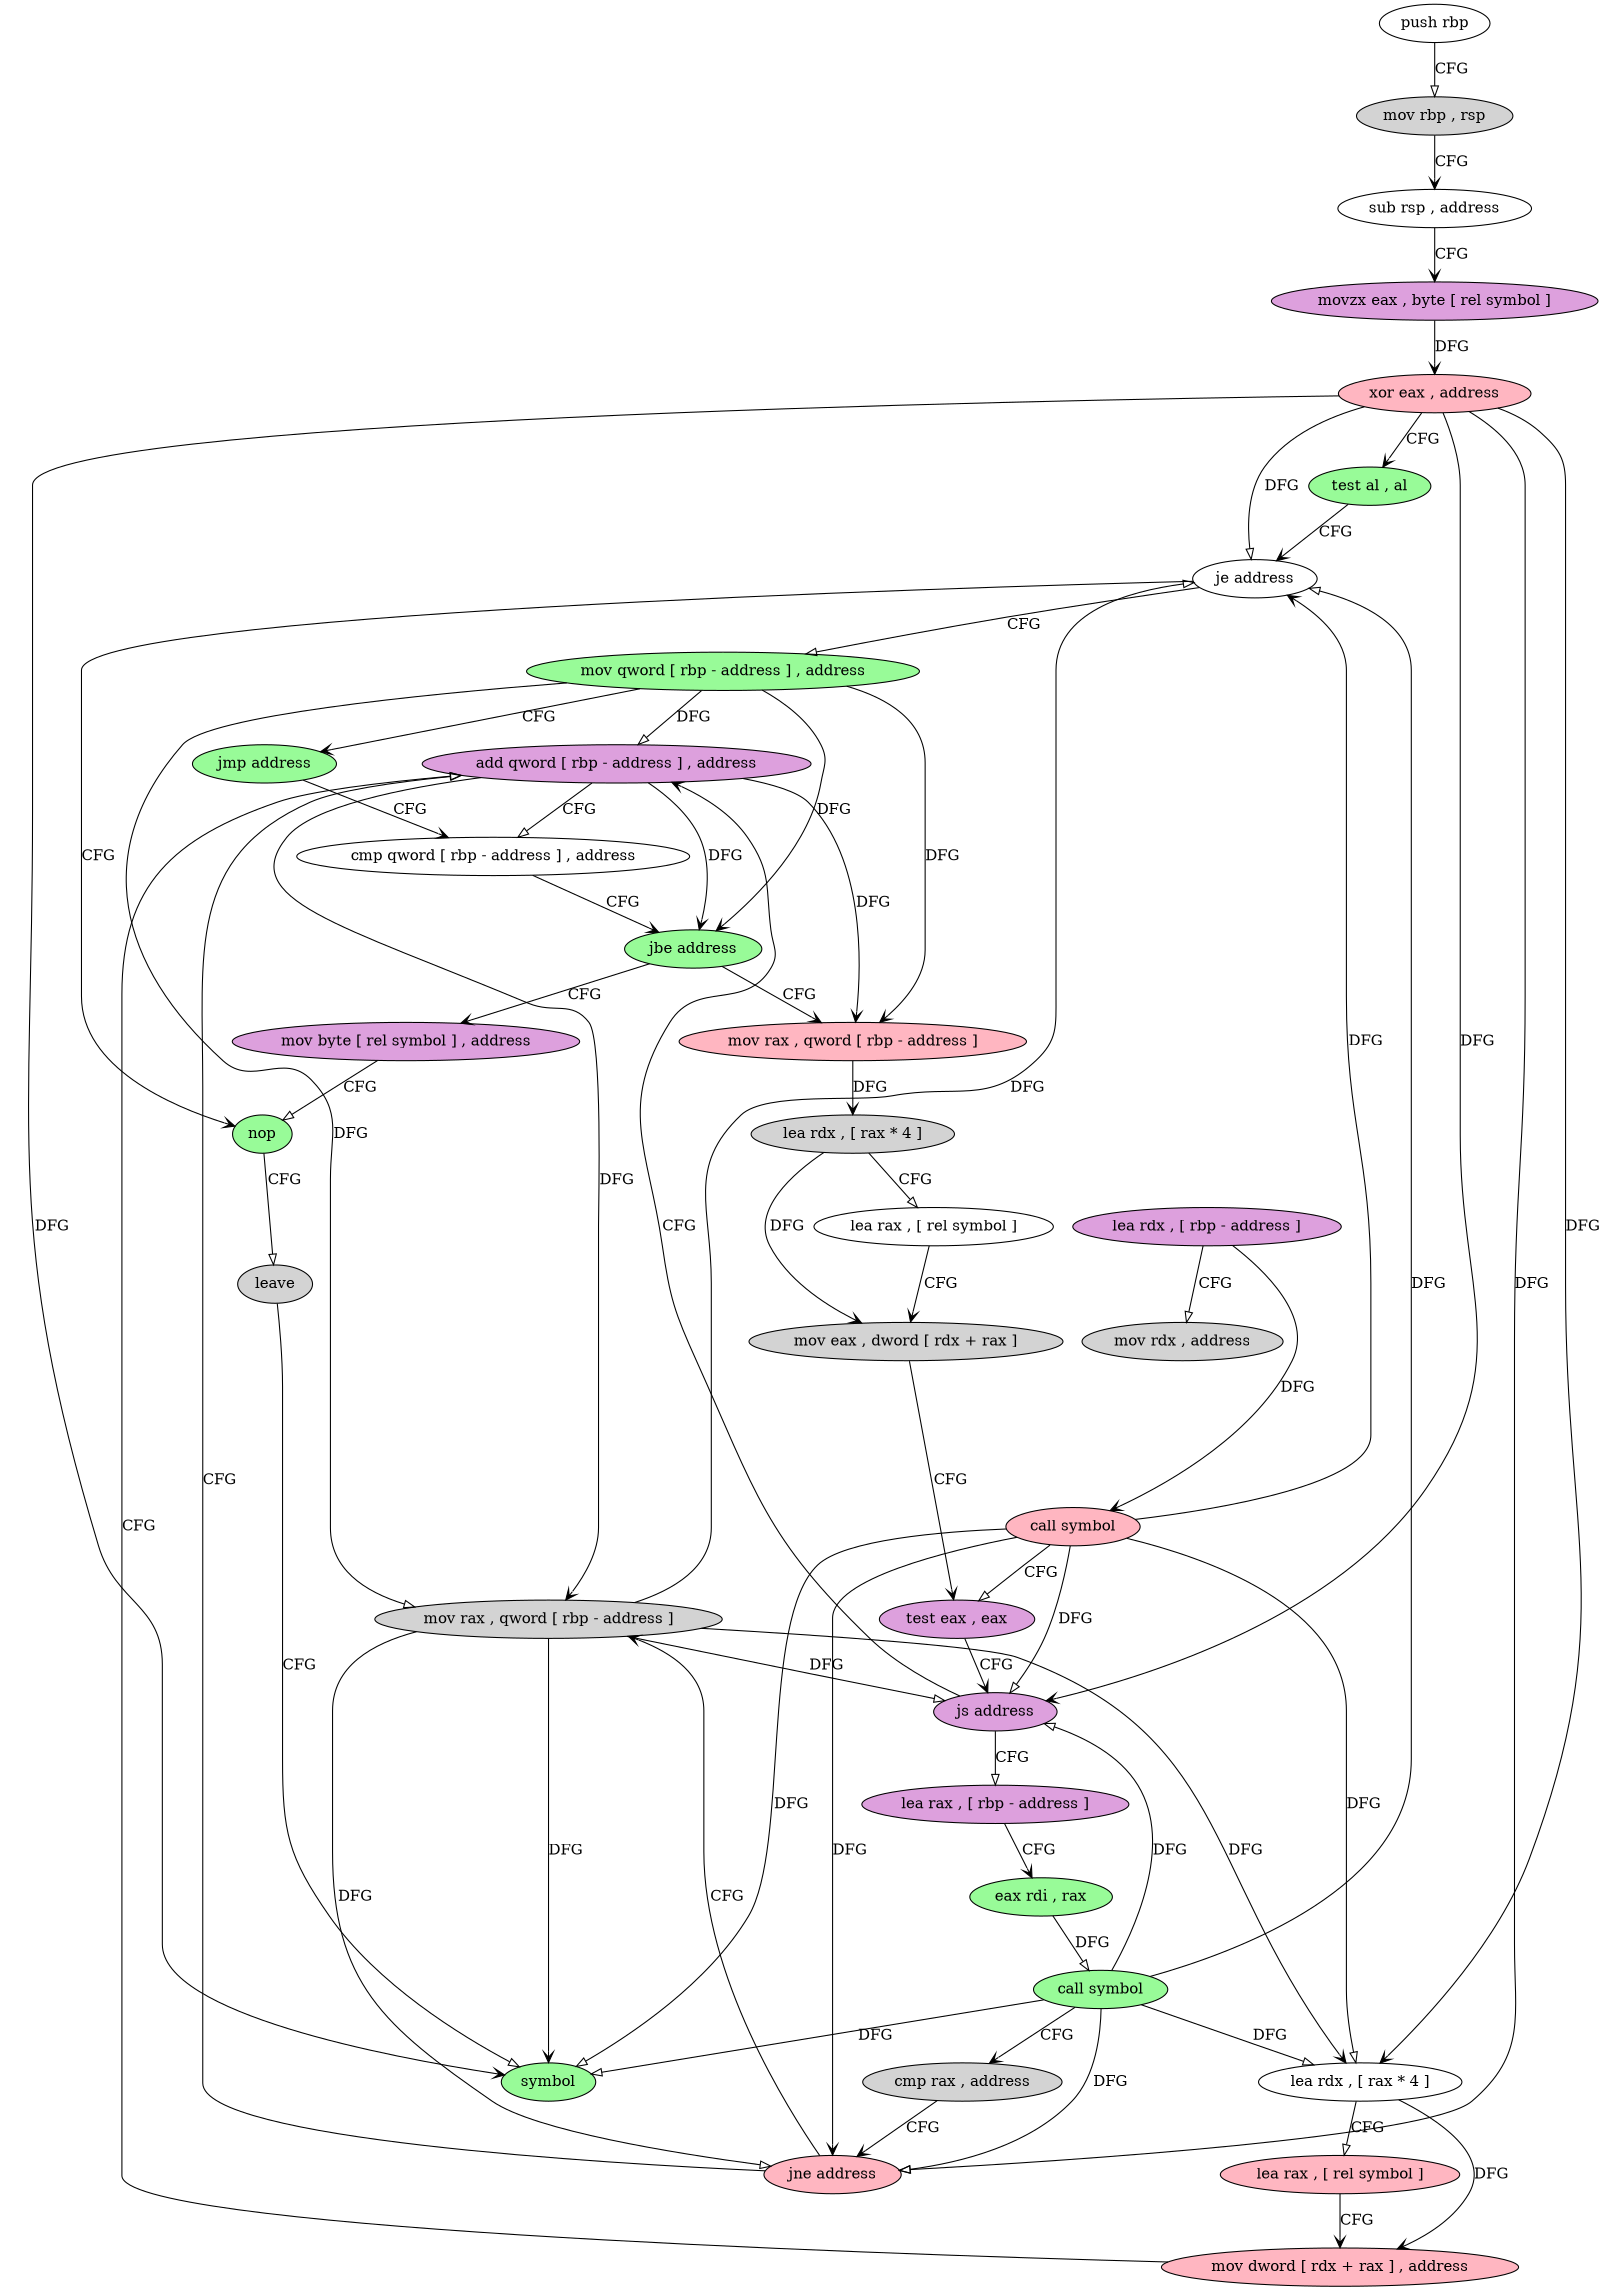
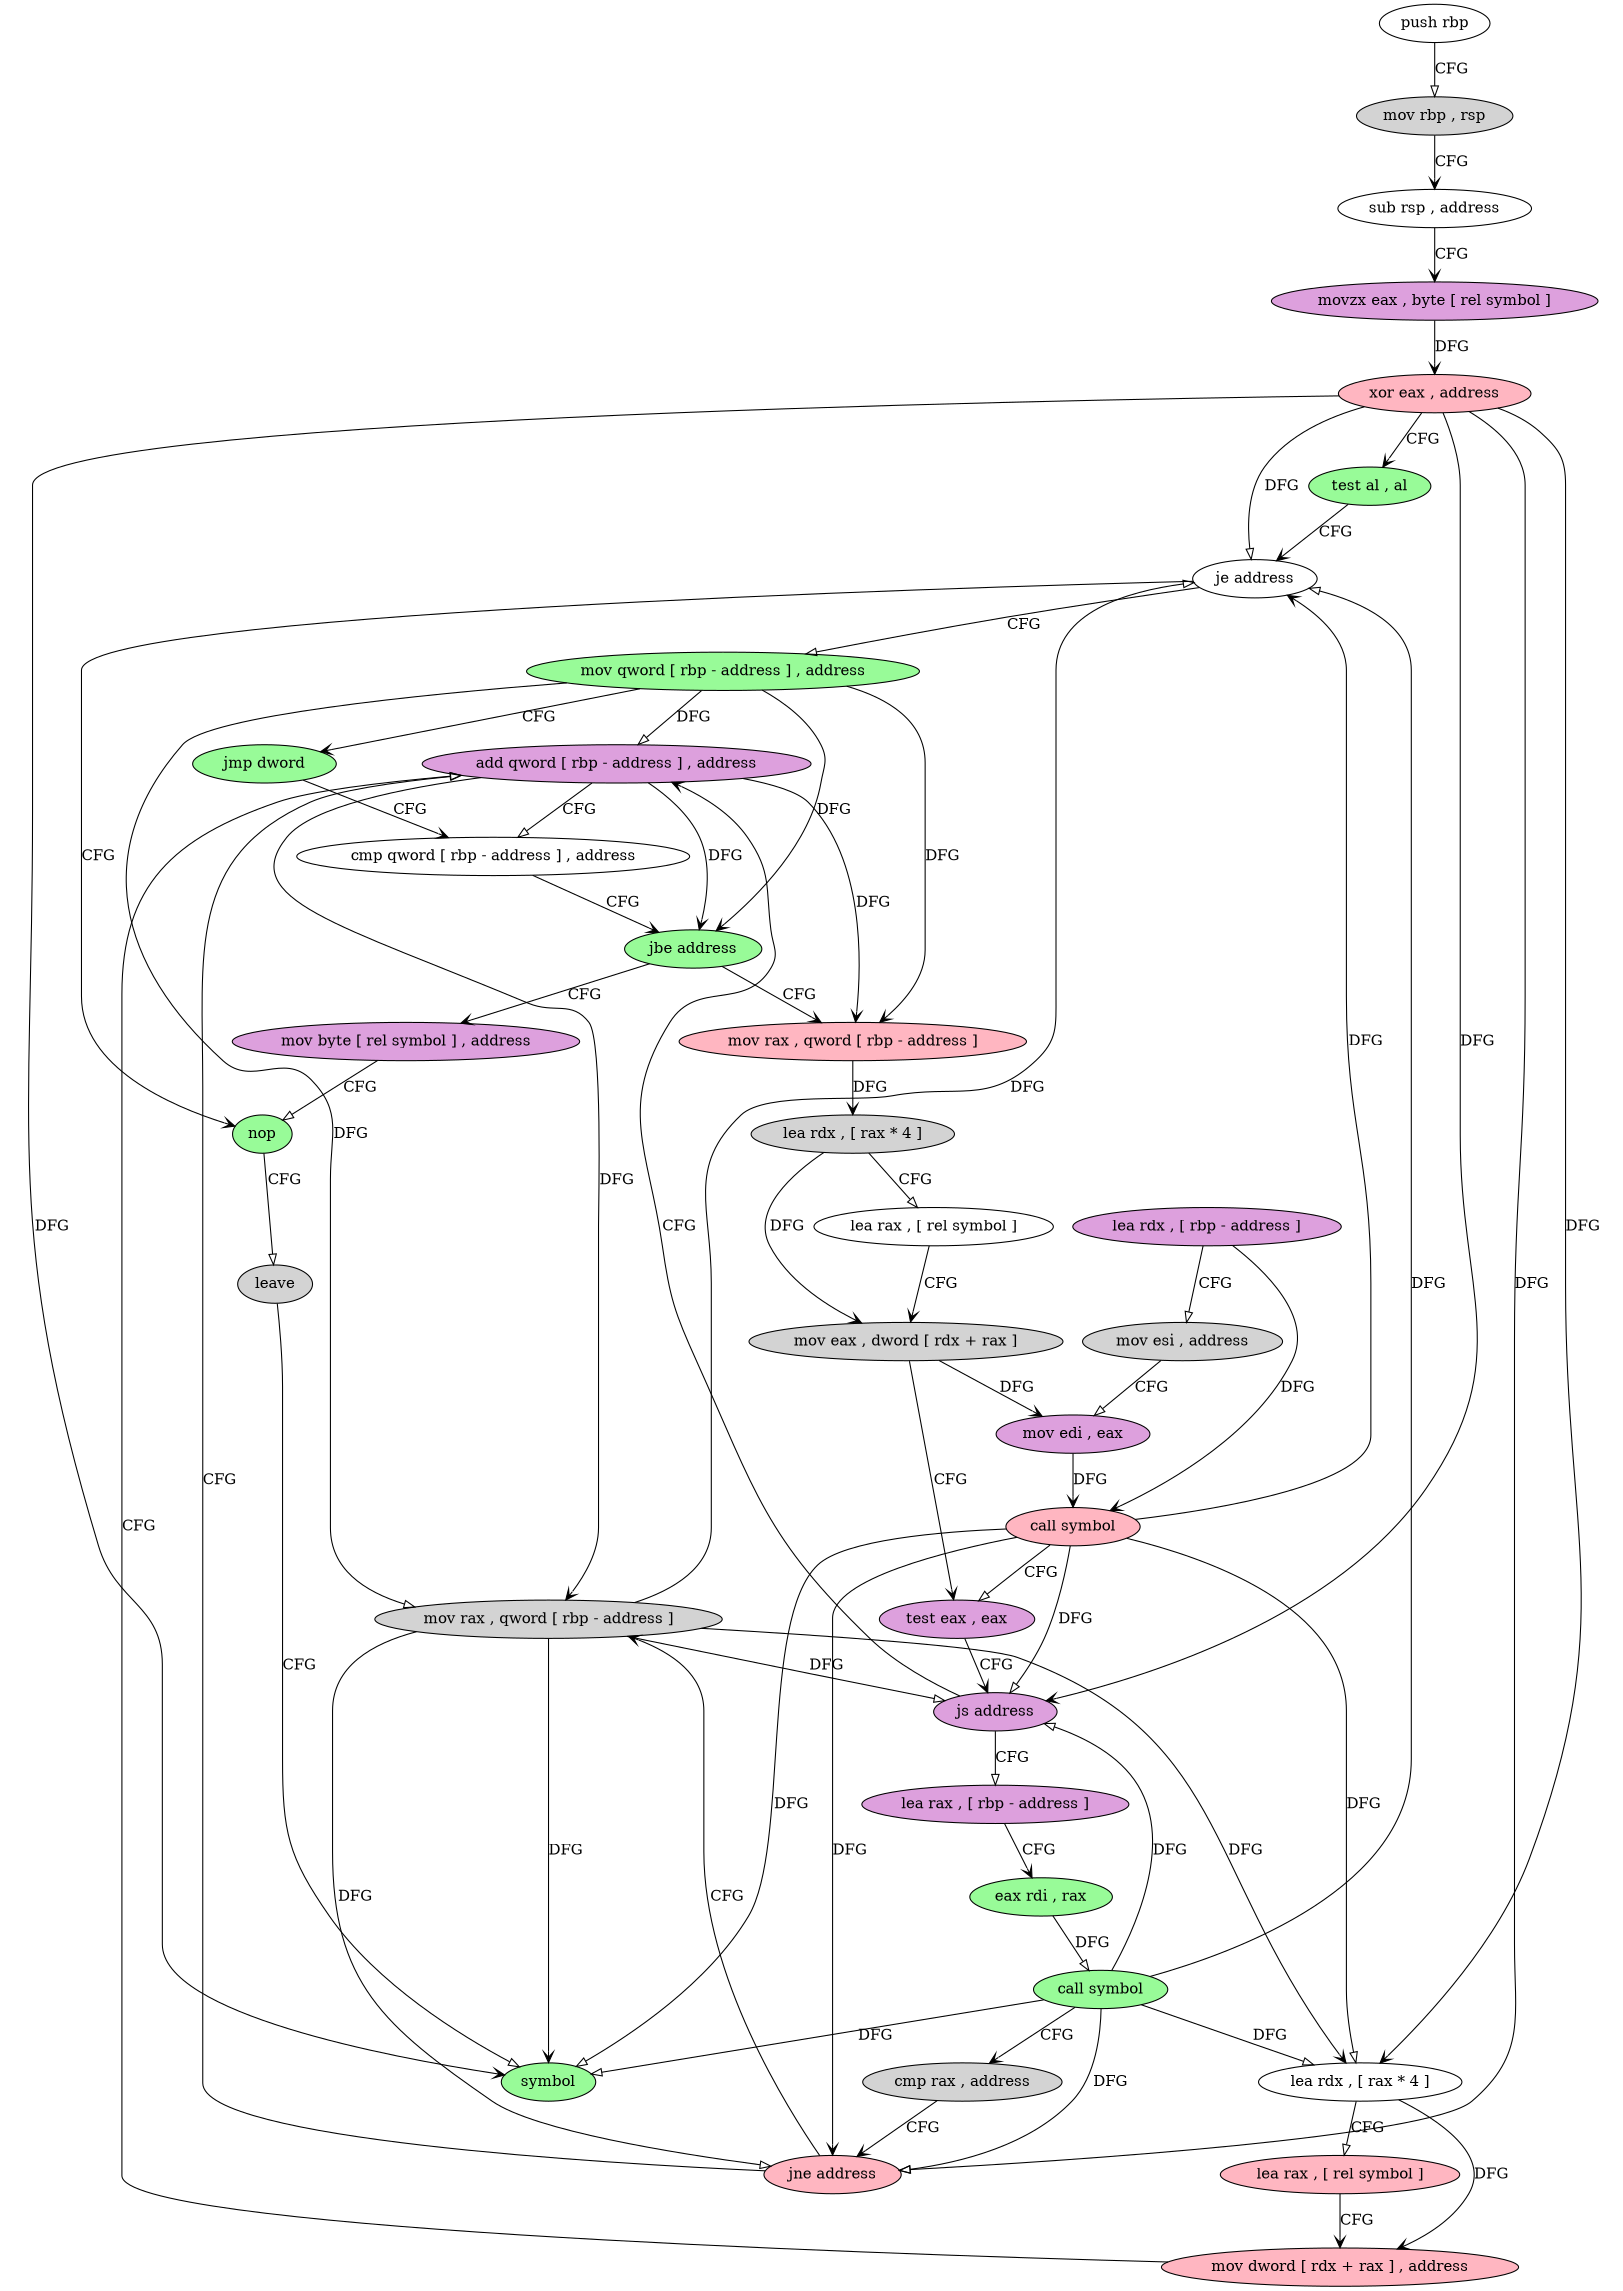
(264, 764) -> (264, 764)
(1183, 1342) -> (1183, 1342)
none -> (1073, 1434)
